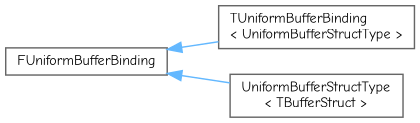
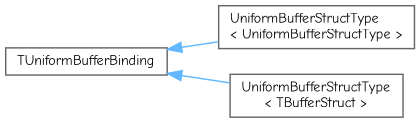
(317, 27) -> (317, 27)
(86, 61) -> (86, 61)
